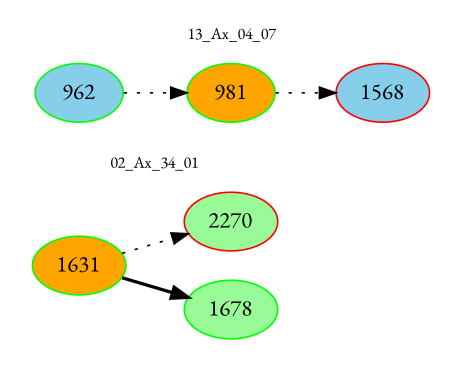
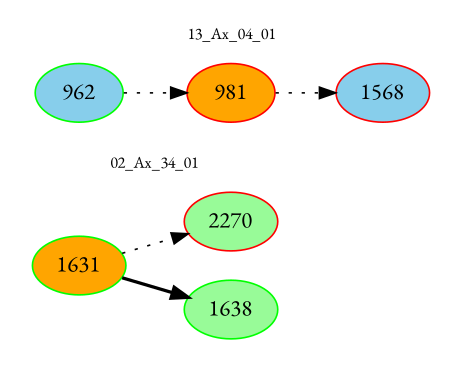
(232, 35) -> (232, 35)
(231, 93) -> (231, 93)
(231, 310) -> (231, 310)
